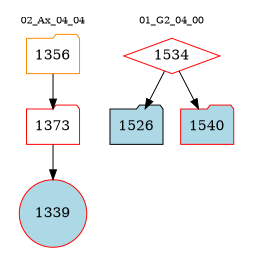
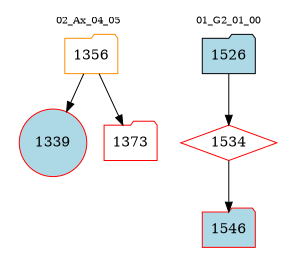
(53, 21) -> (88, 21)
(172, 21) -> (229, 21)
(157, 86) -> (229, 94)
(207, 127) -> (229, 230)
(53, 157) -> (77, 88)
